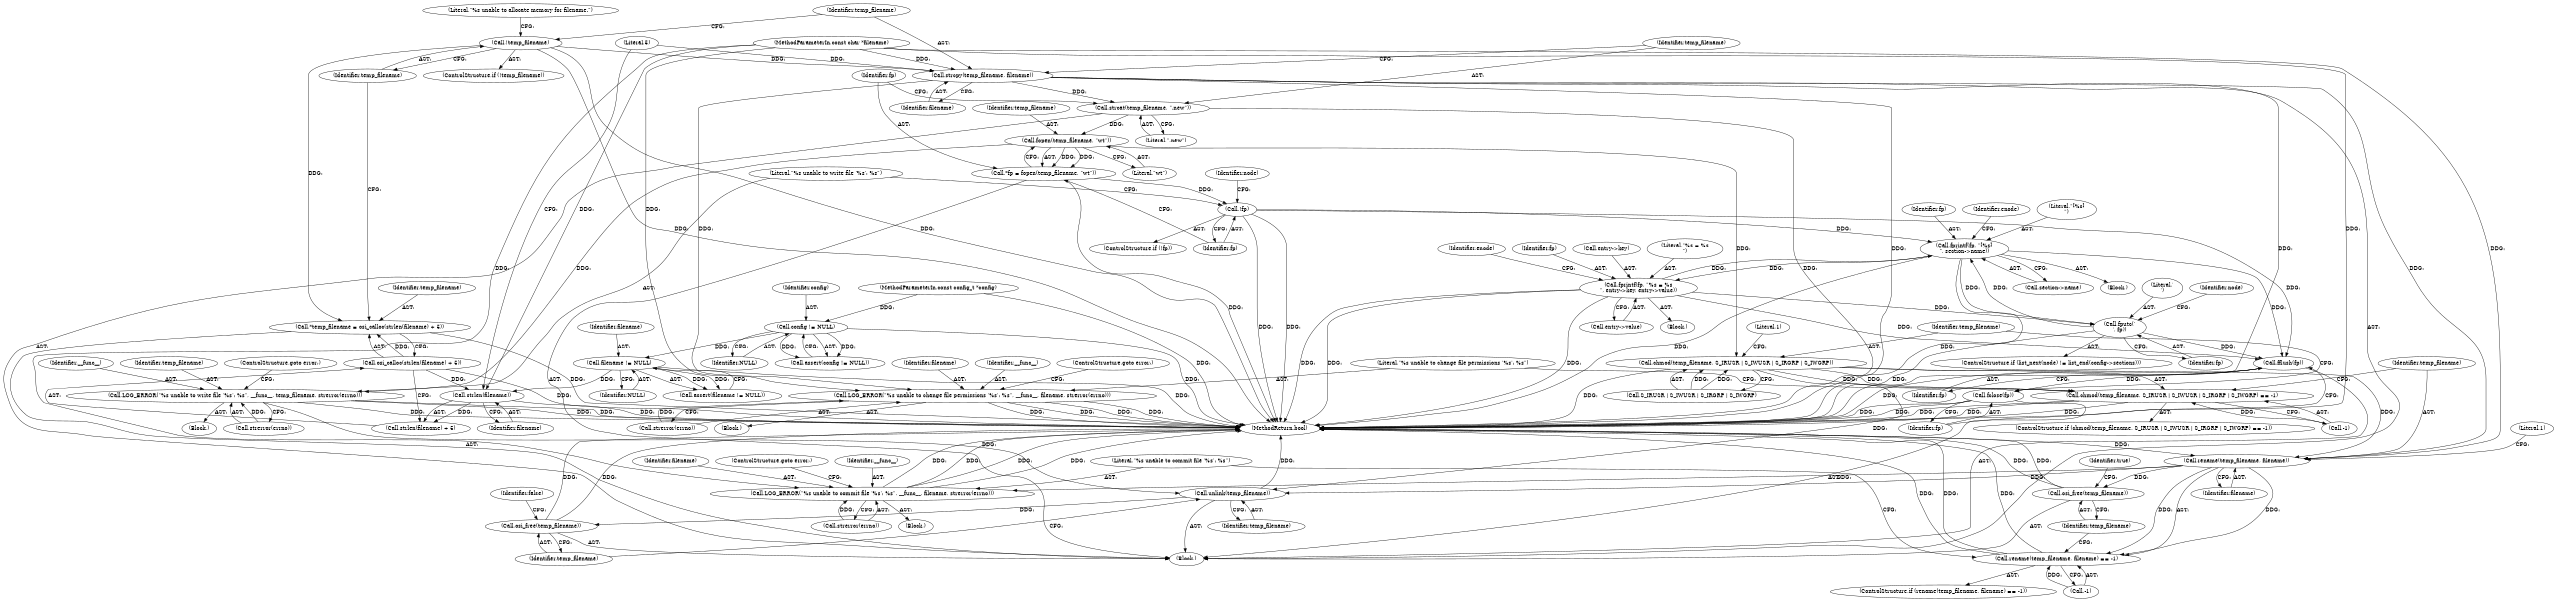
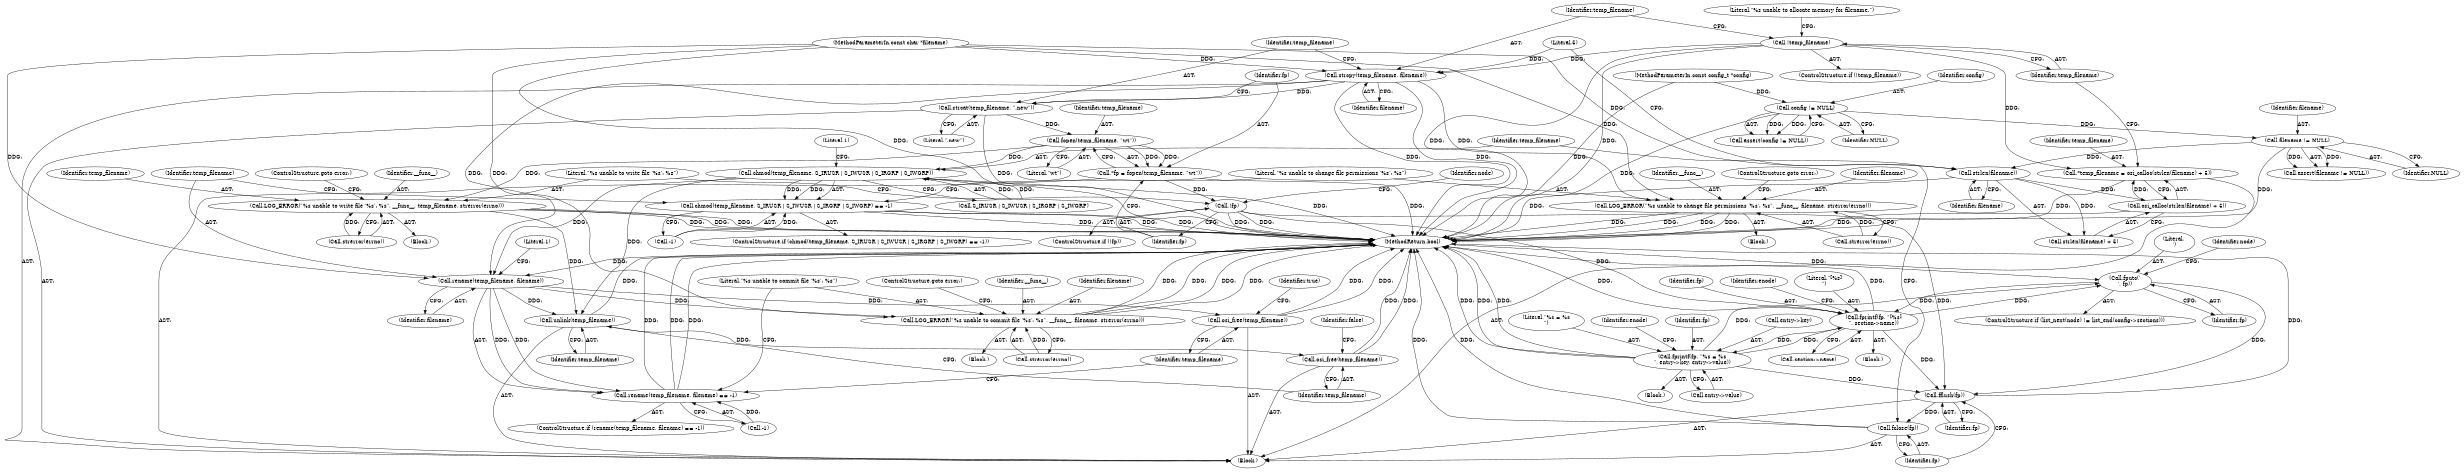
(702, 370) -> none
(446, 379) -> (2079, 189)
(1834, 402) -> (1773, 262)
